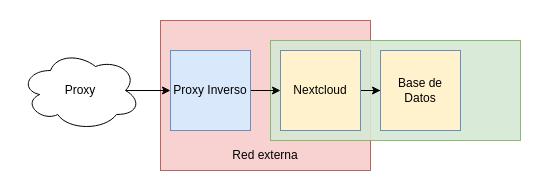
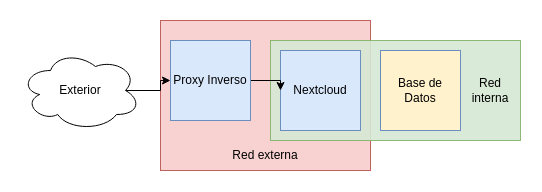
(81, 91) -> (81, 91)
(211, 91) -> (211, 81)
(321, 91) -> (321, 91)
(375, 91) -> none
none -> (491, 91)
